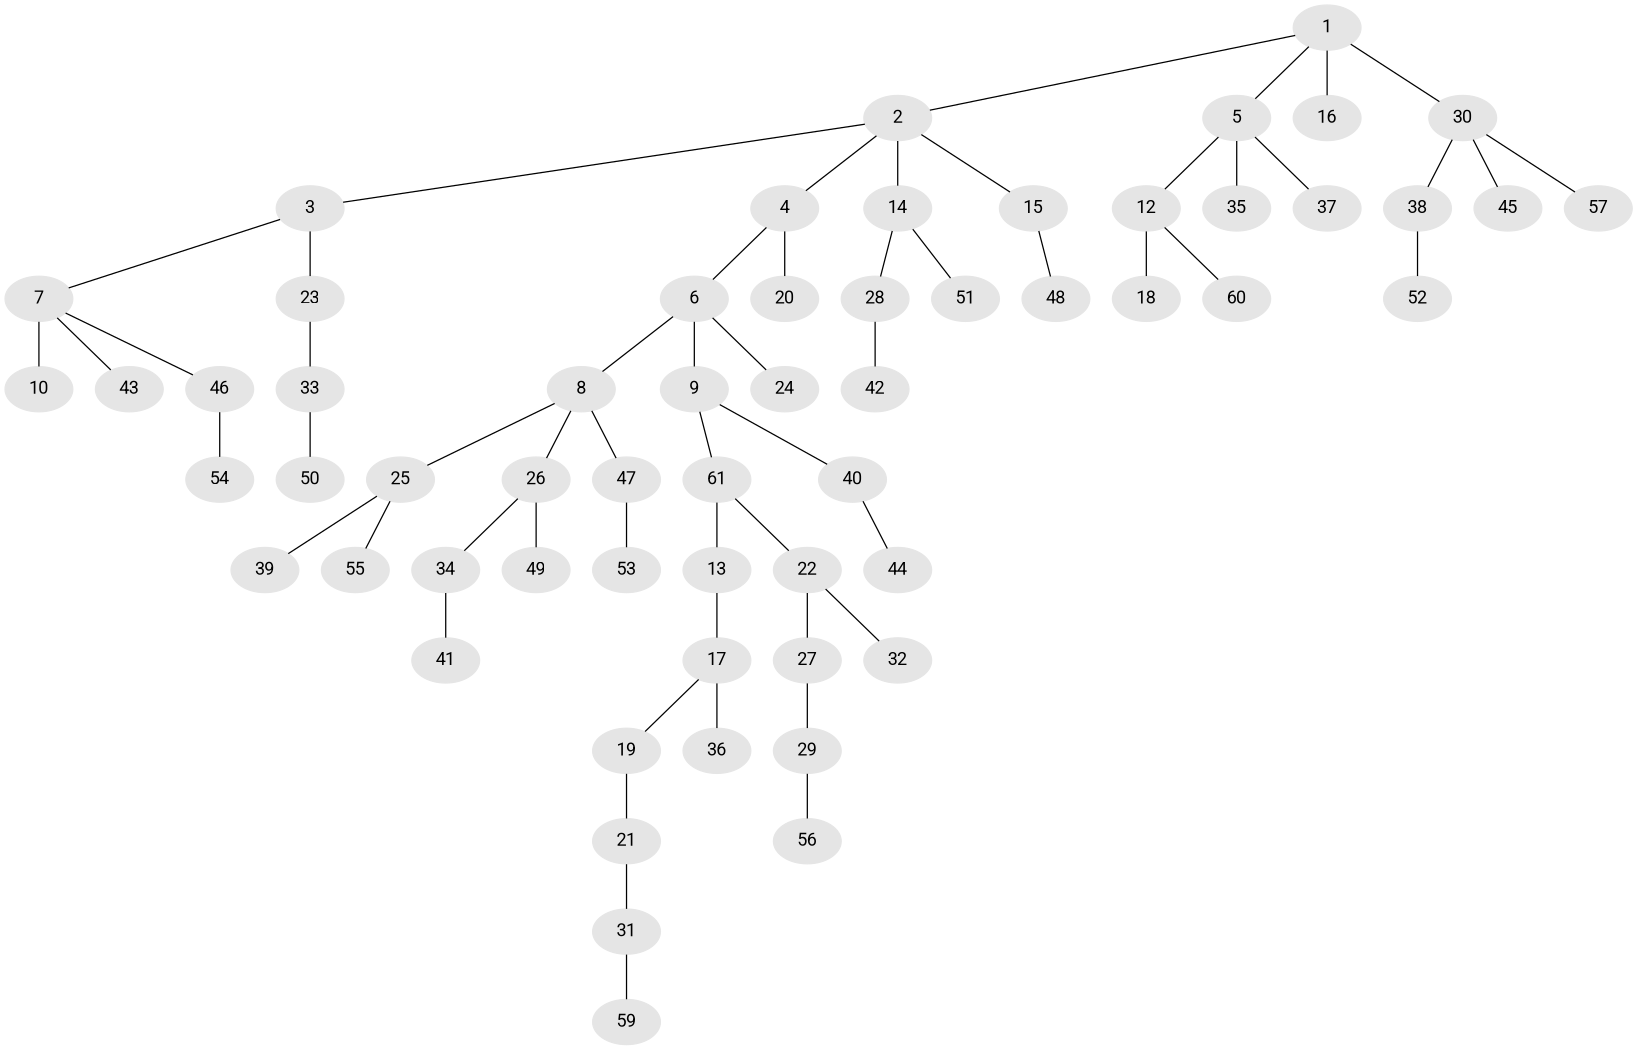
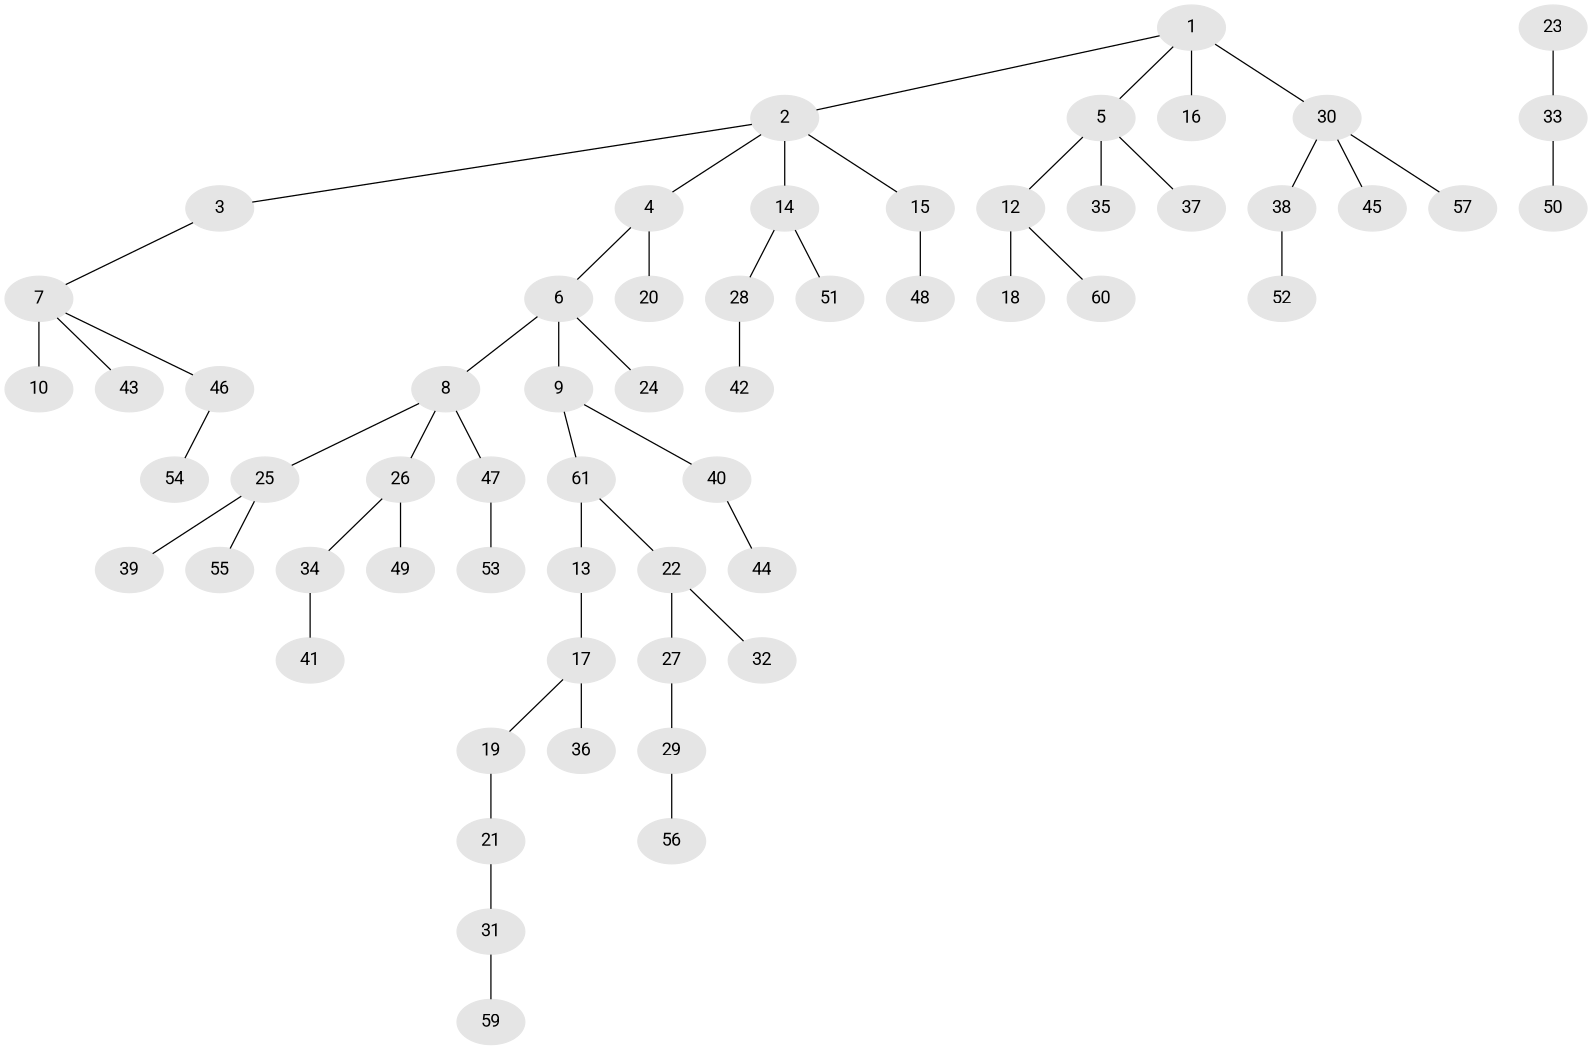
(310, 254) -> none
